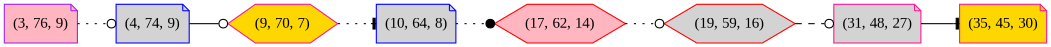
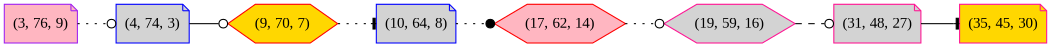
(153, 24) -> (153, 24)
(283, 24) -> (283, 24)
(730, 24) -> (730, 24)
